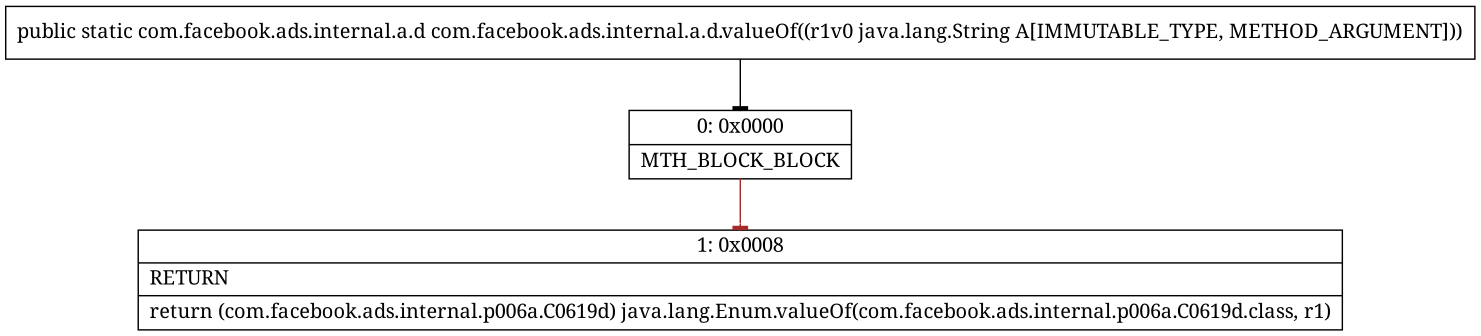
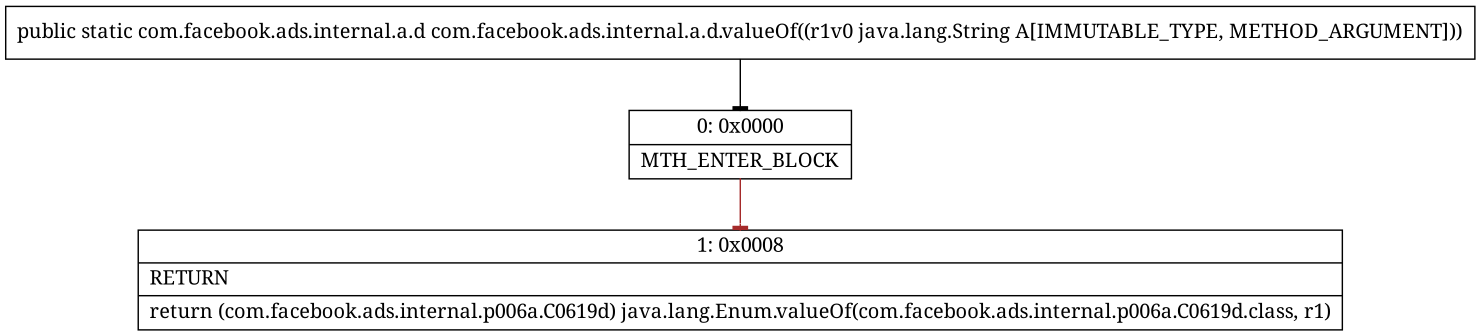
(740, 161) -> (740, 161)
